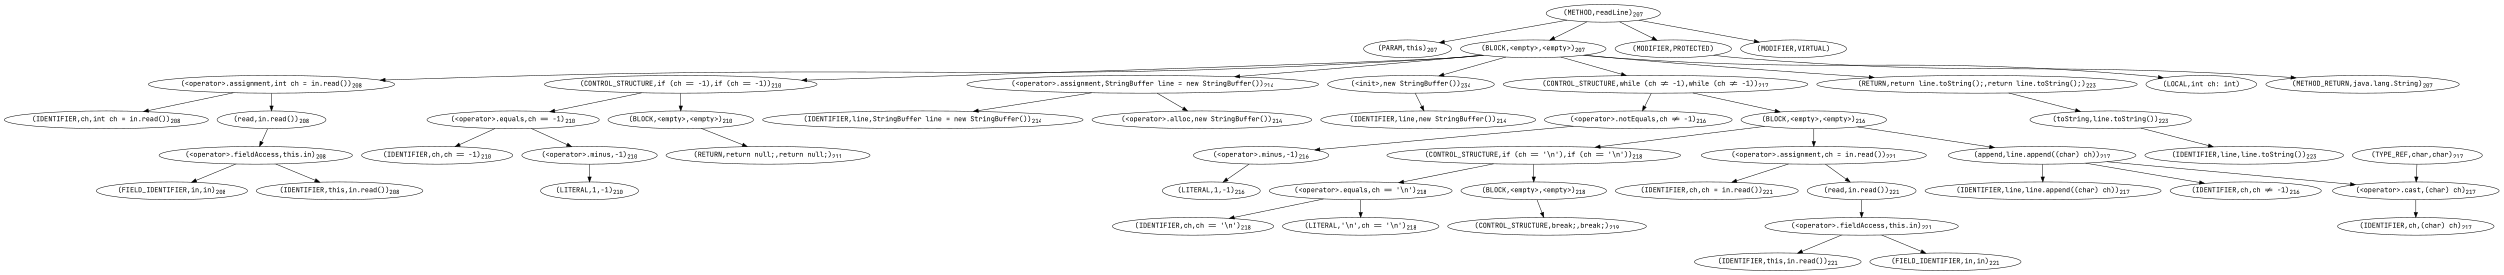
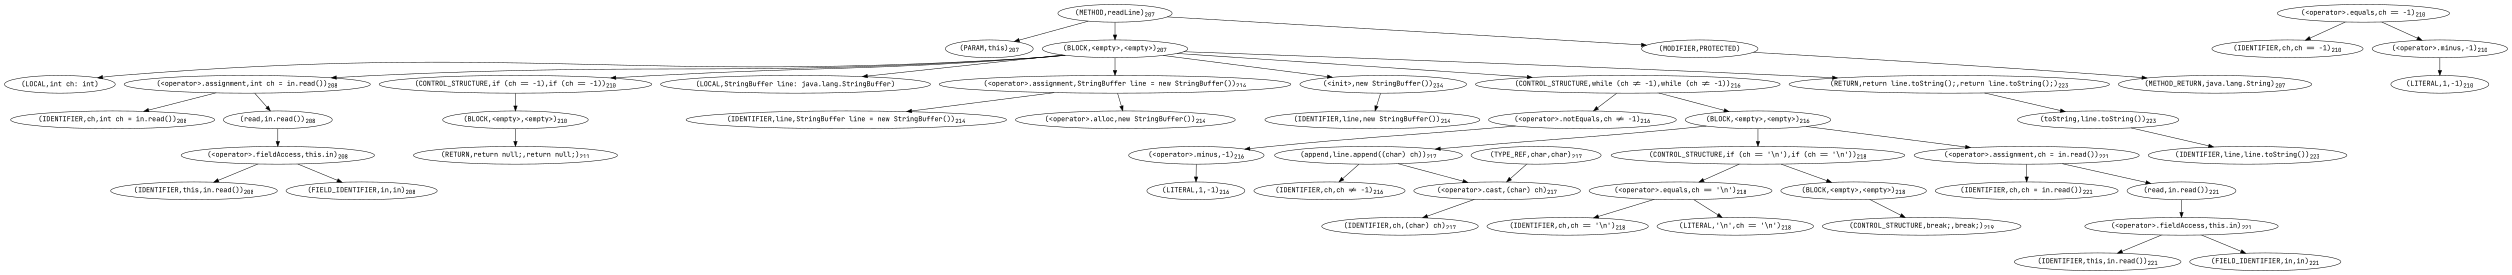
(1794, 49) -> none
none -> (795, 84)
(1764, 84) -> (1736, 84)
(598, 102) -> none
(2043, 191) -> none
